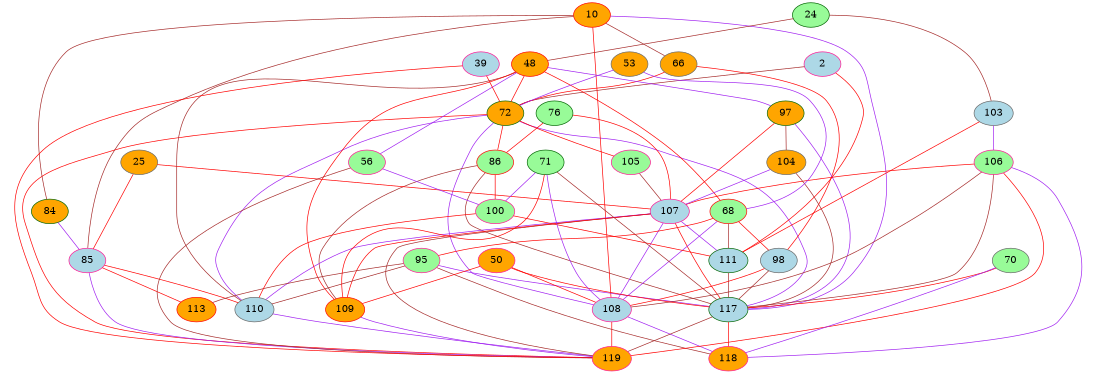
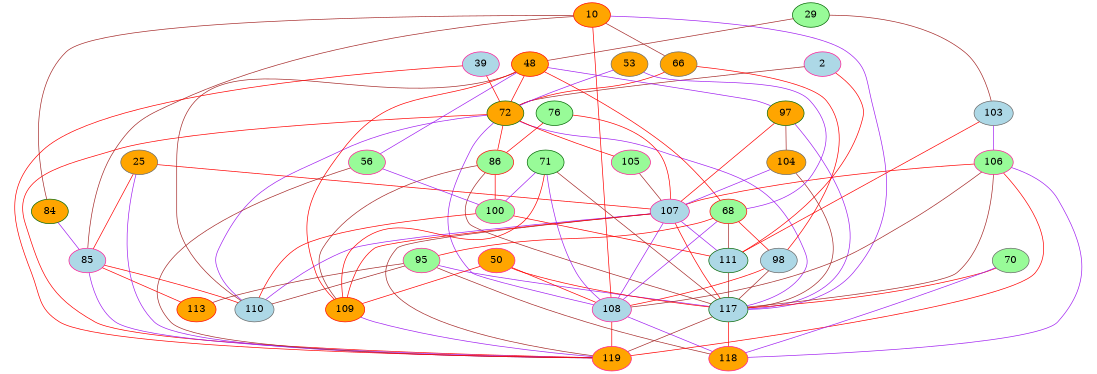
(811, 15) -> (811, 15)
(408, 334) -> (176, 331)
